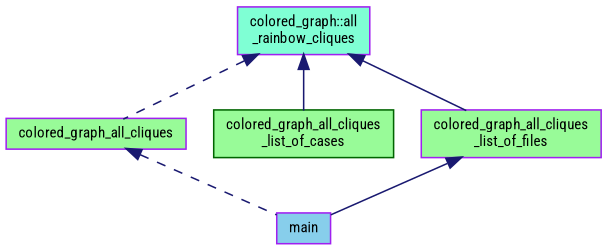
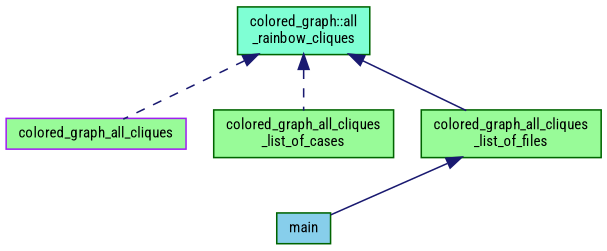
(304, 31) -> (304, 31)
(304, 90) -> (304, 90)
(511, 134) -> (511, 134)
(208, 185) -> none
(304, 228) -> (304, 228)
